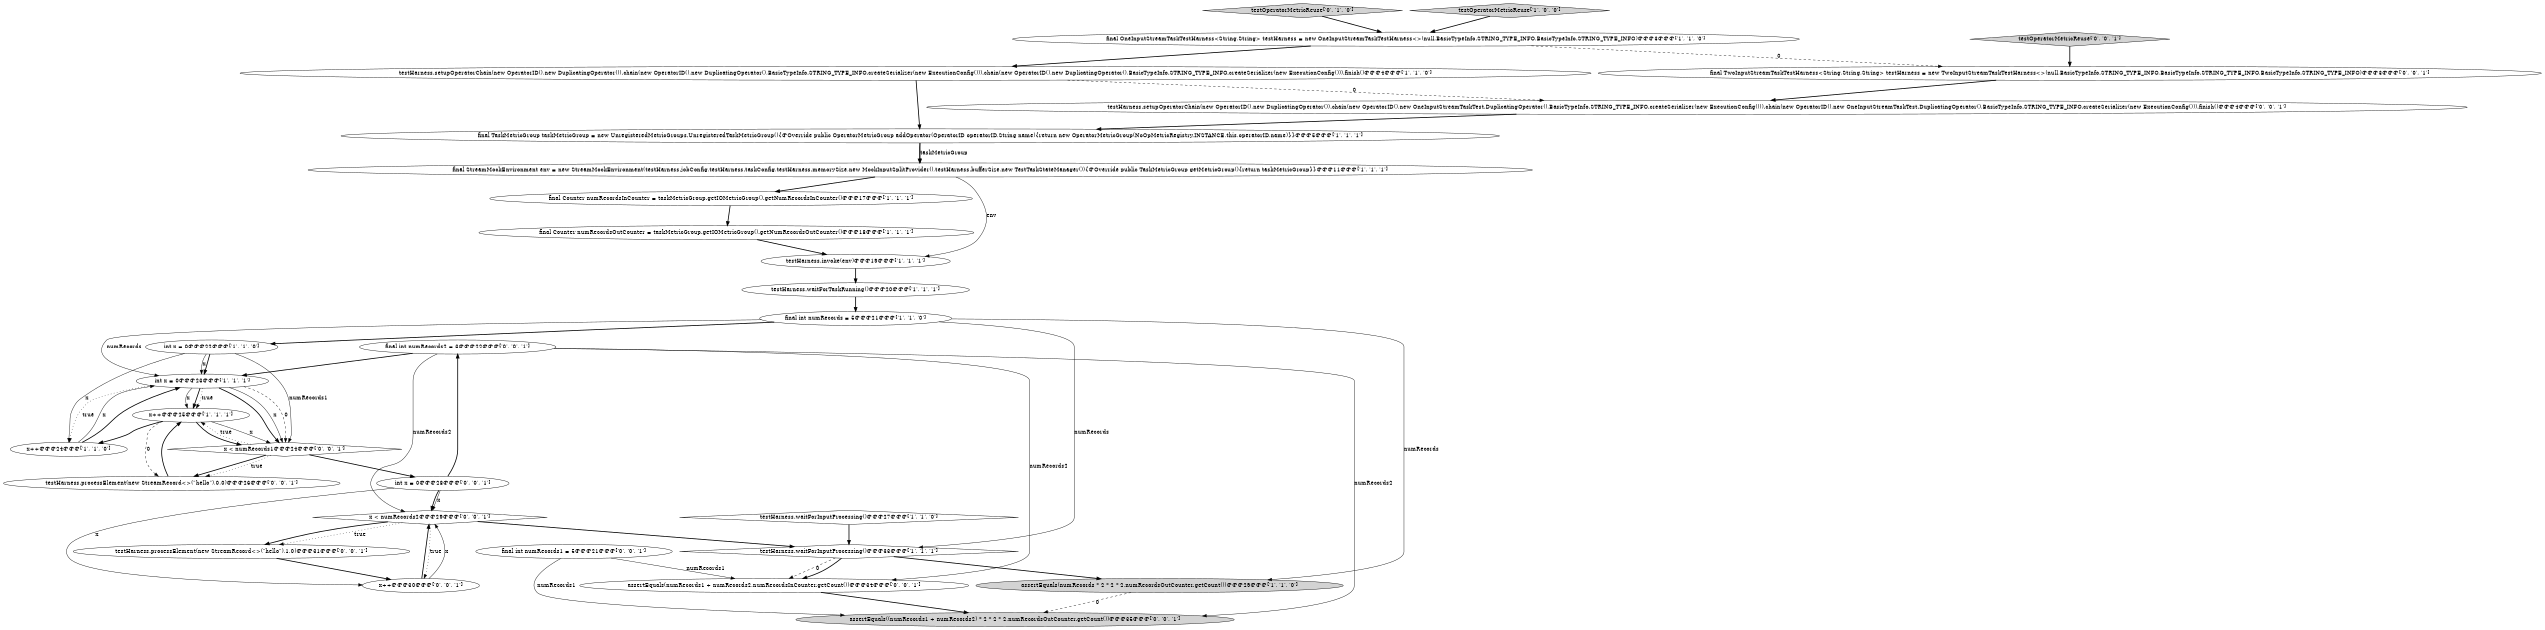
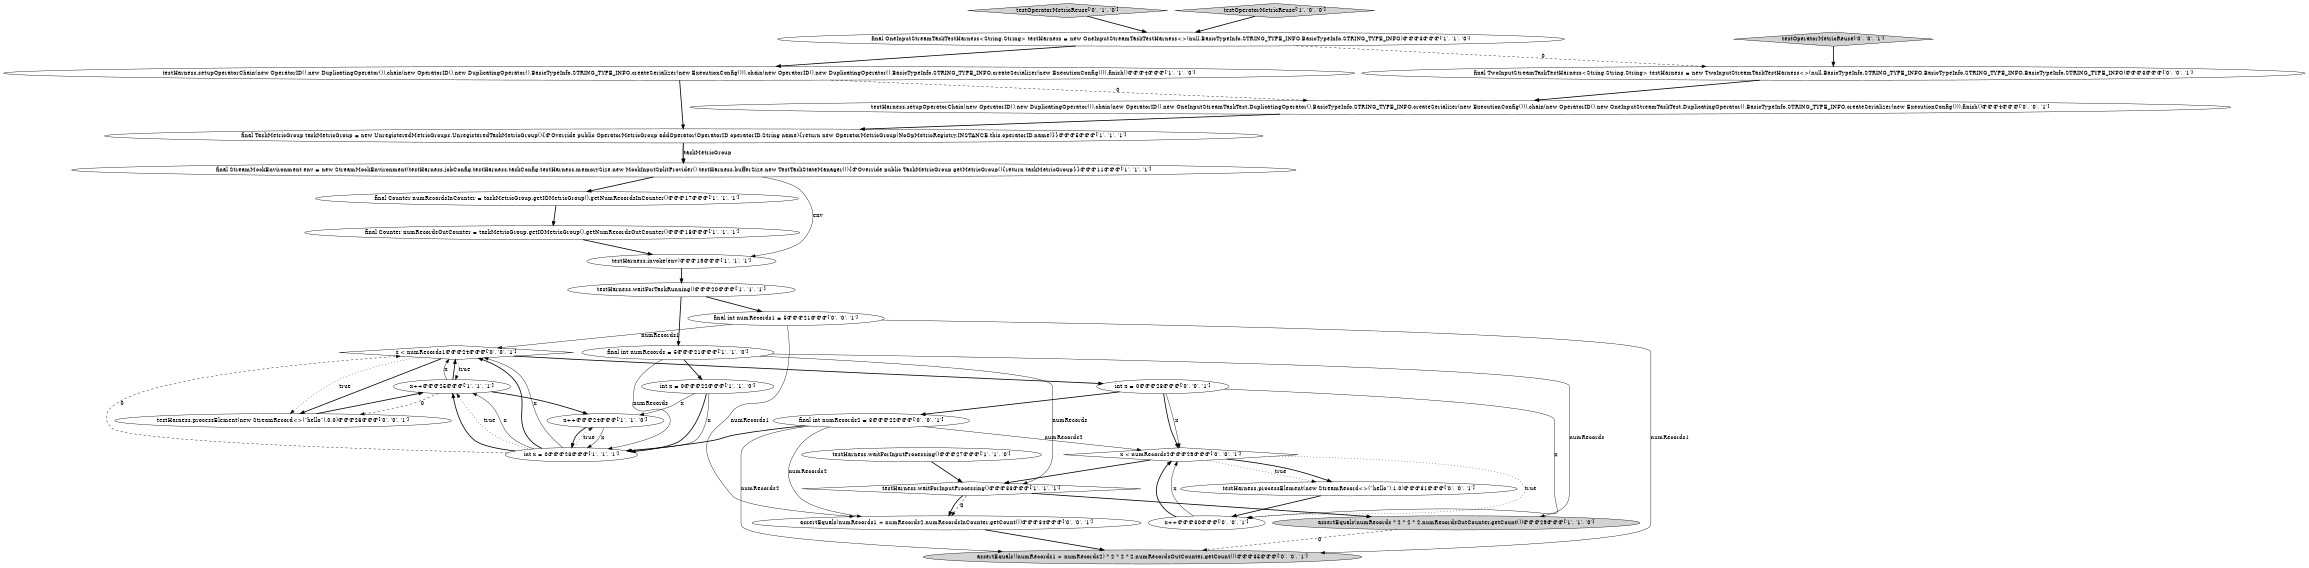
none -> (732, 304)
(281, 384) -> (617, 336)
(849, 517) -> (922, 455)
